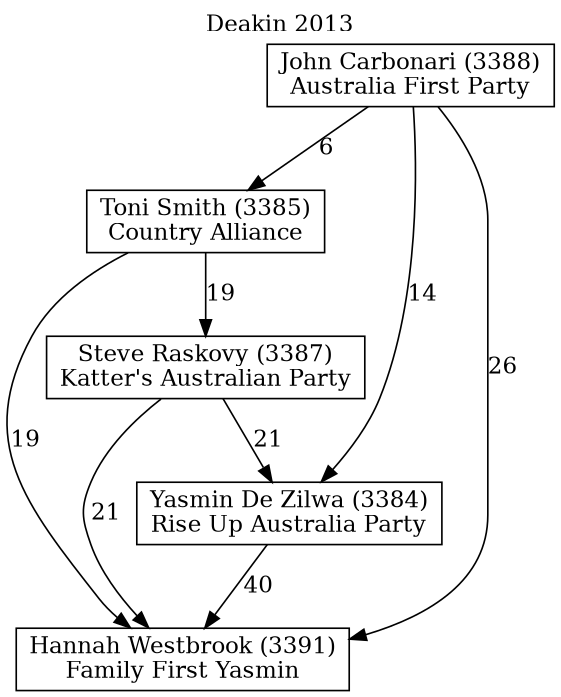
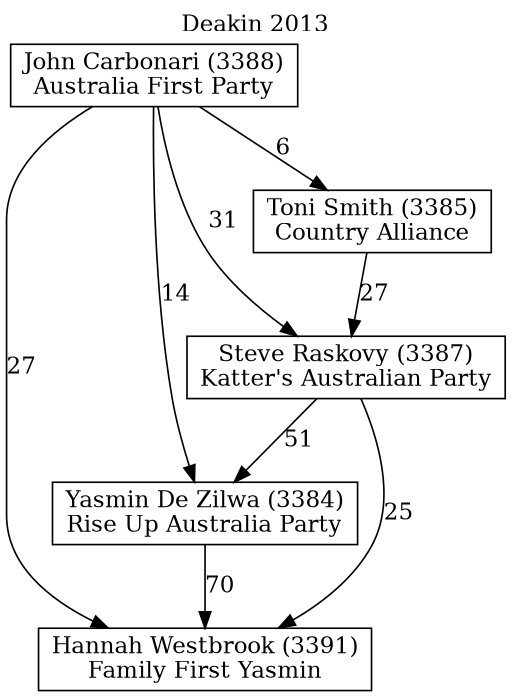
none -> (196, 231)
(221, 294) -> (375, 294)
(503, 367) -> (22, 367)
(8, 427) -> none
(269, 440) -> (299, 440)
(106, 513) -> (399, 513)
(259, 586) -> (221, 586)
